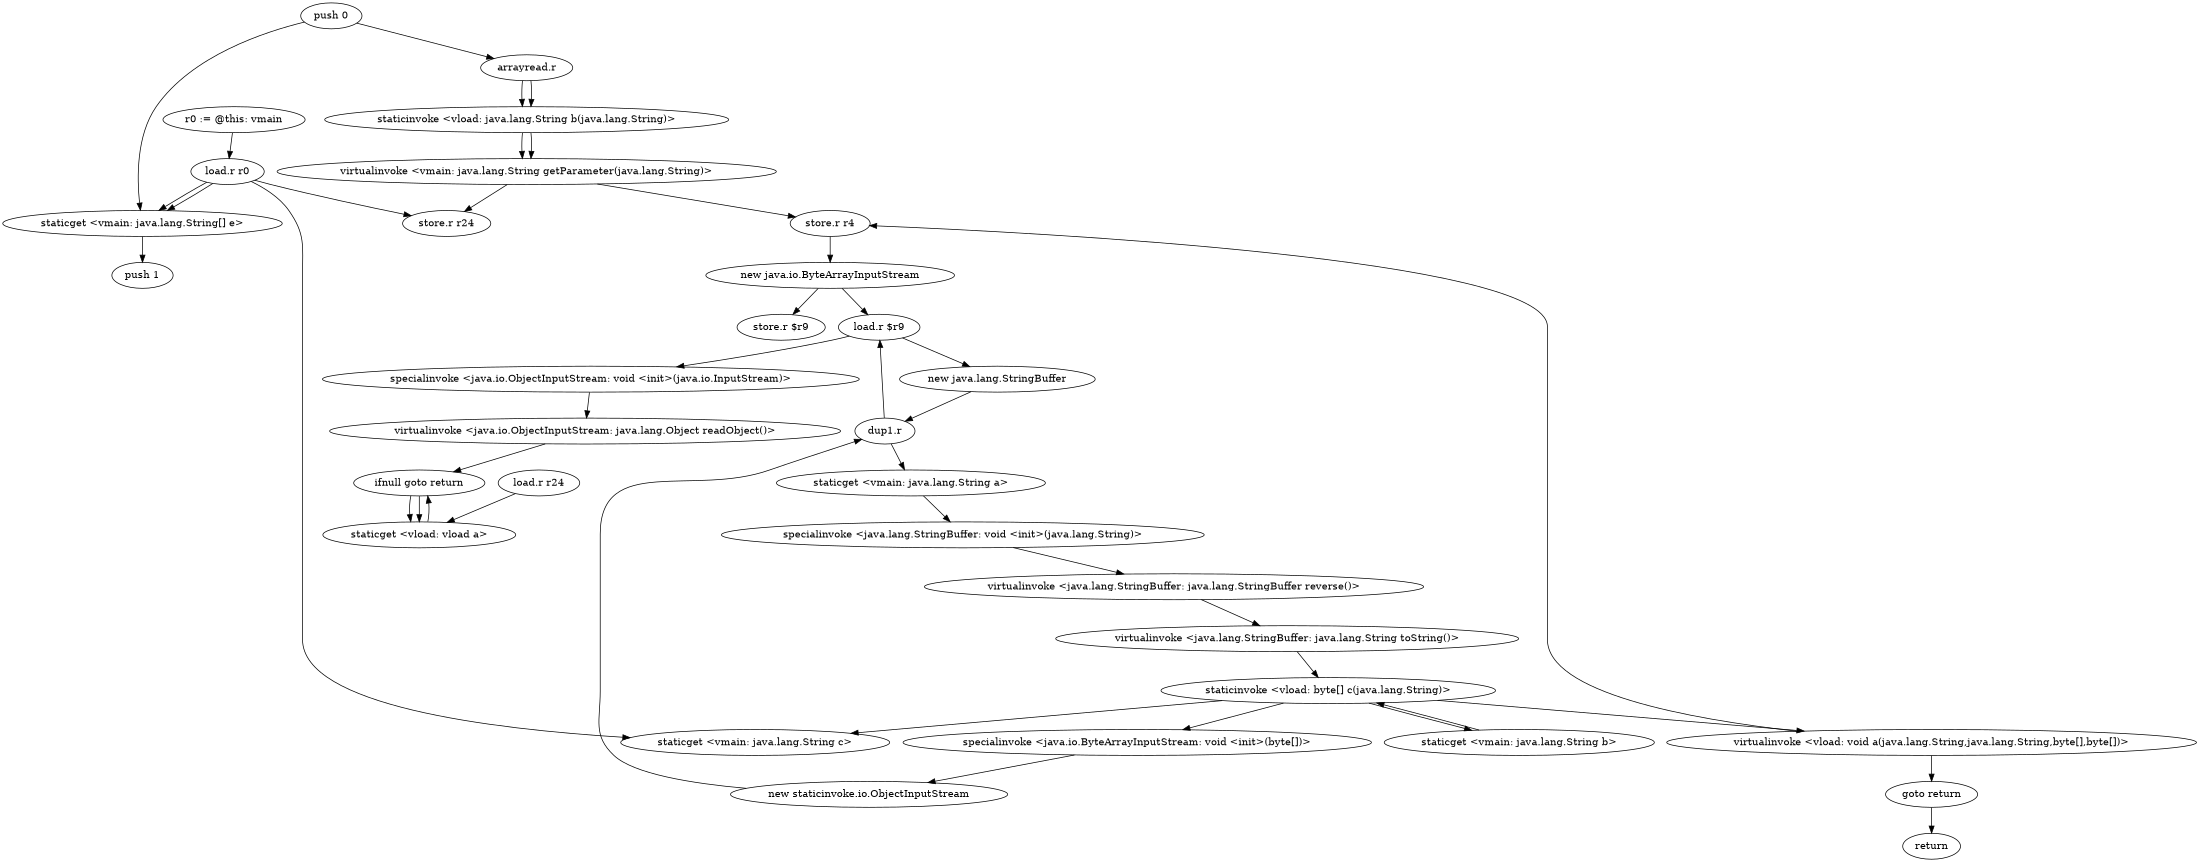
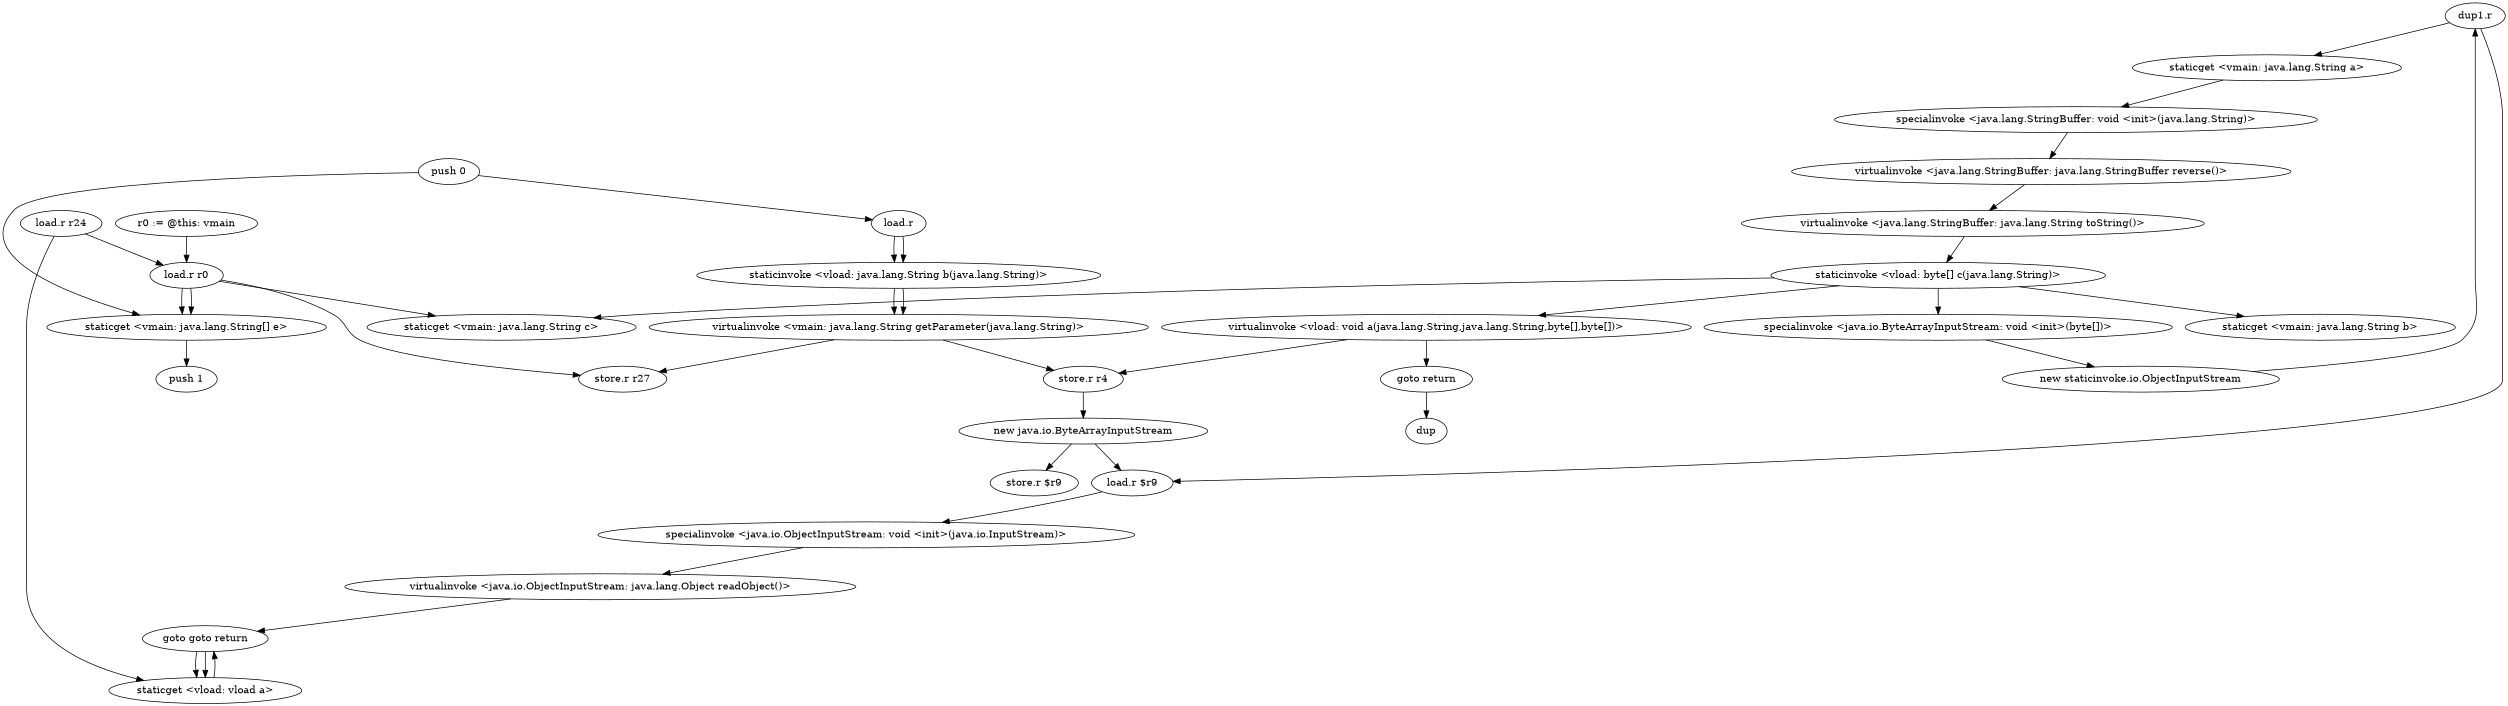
(527, 68) -> (899, 223)
(447, 223) -> (623, 379)
none -> (121, 248)
(997, 379) -> none
(419, 483) -> (205, 639)
(1431, 717) -> none
(1932, 846) -> (1426, 431)
